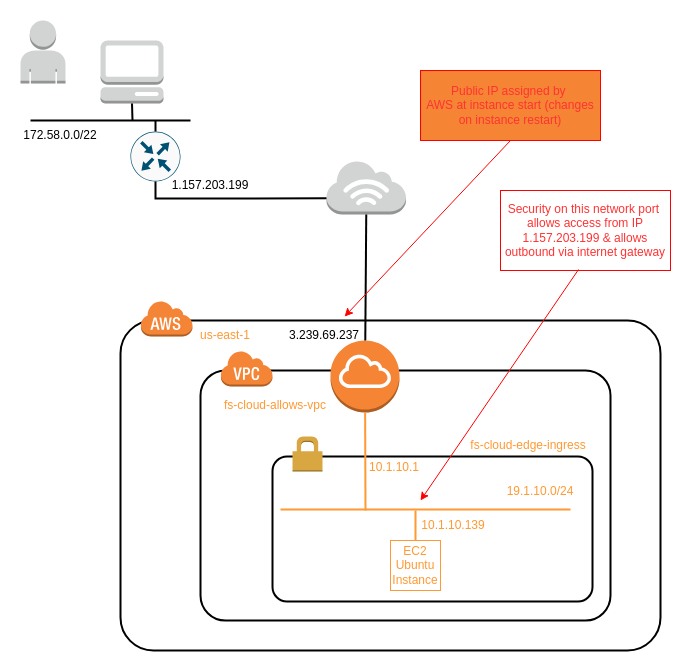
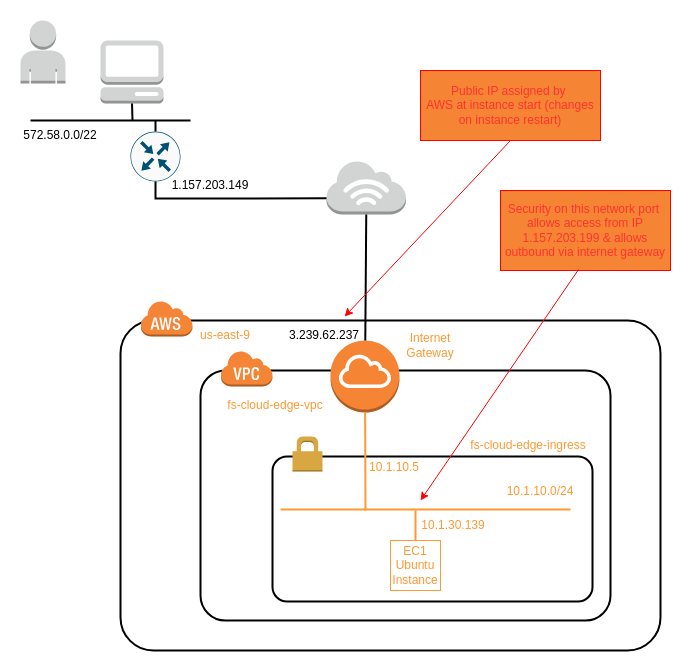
(61, 136) -> (61, 136)
(211, 186) -> (211, 186)
(586, 231) -> (586, 231)
(226, 336) -> (226, 336)
(325, 336) -> (325, 336)
none -> (431, 346)
(276, 406) -> (276, 406)
(395, 468) -> (395, 468)
(541, 492) -> (541, 492)
(454, 526) -> (454, 526)
(416, 566) -> (416, 566)
